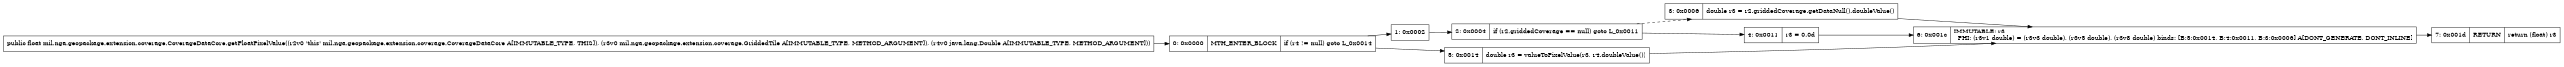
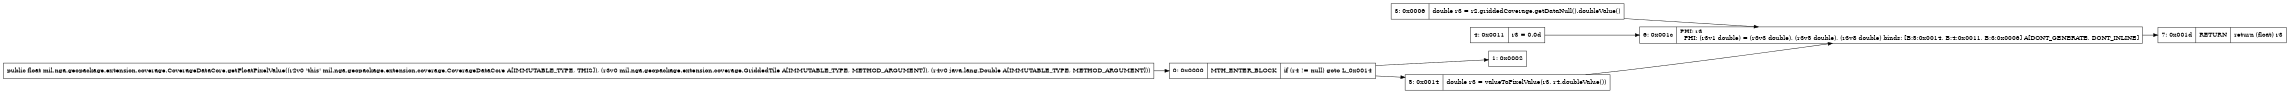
(1547, 32) -> none
(1981, 32) -> (1692, 32)
